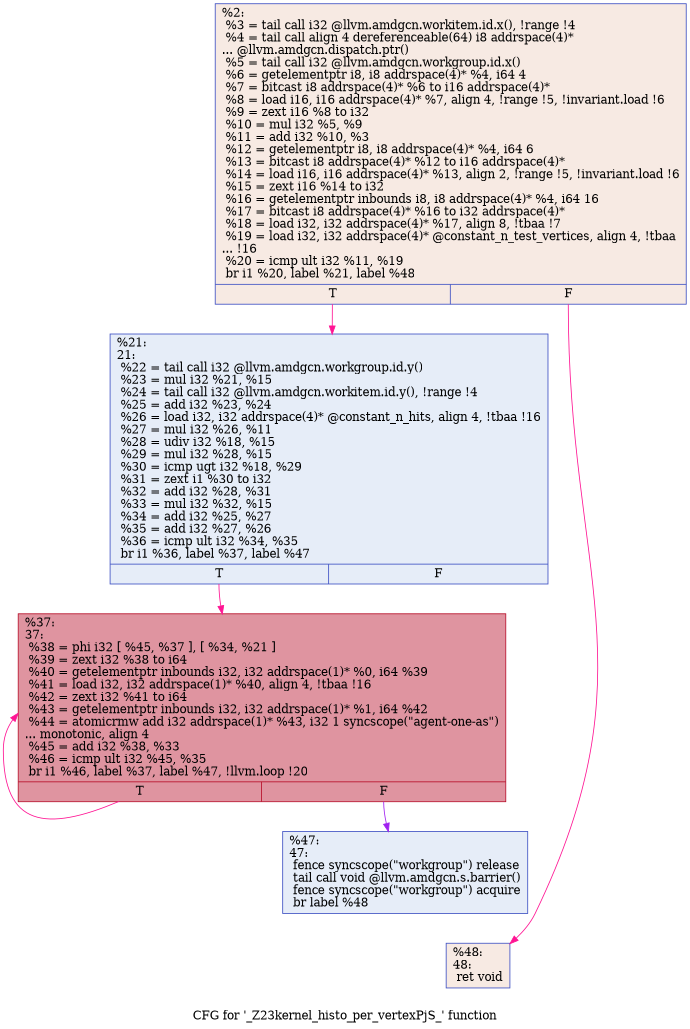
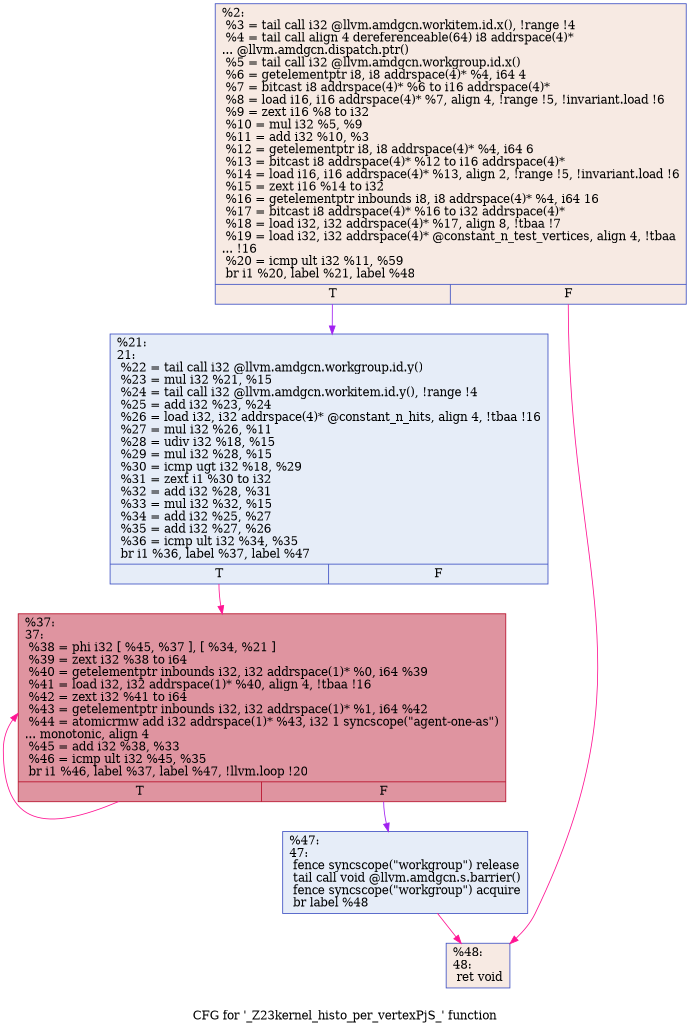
(313, 262) -> (313, 262)
(332, 315) -> (332, 315)
none -> (447, 925)
